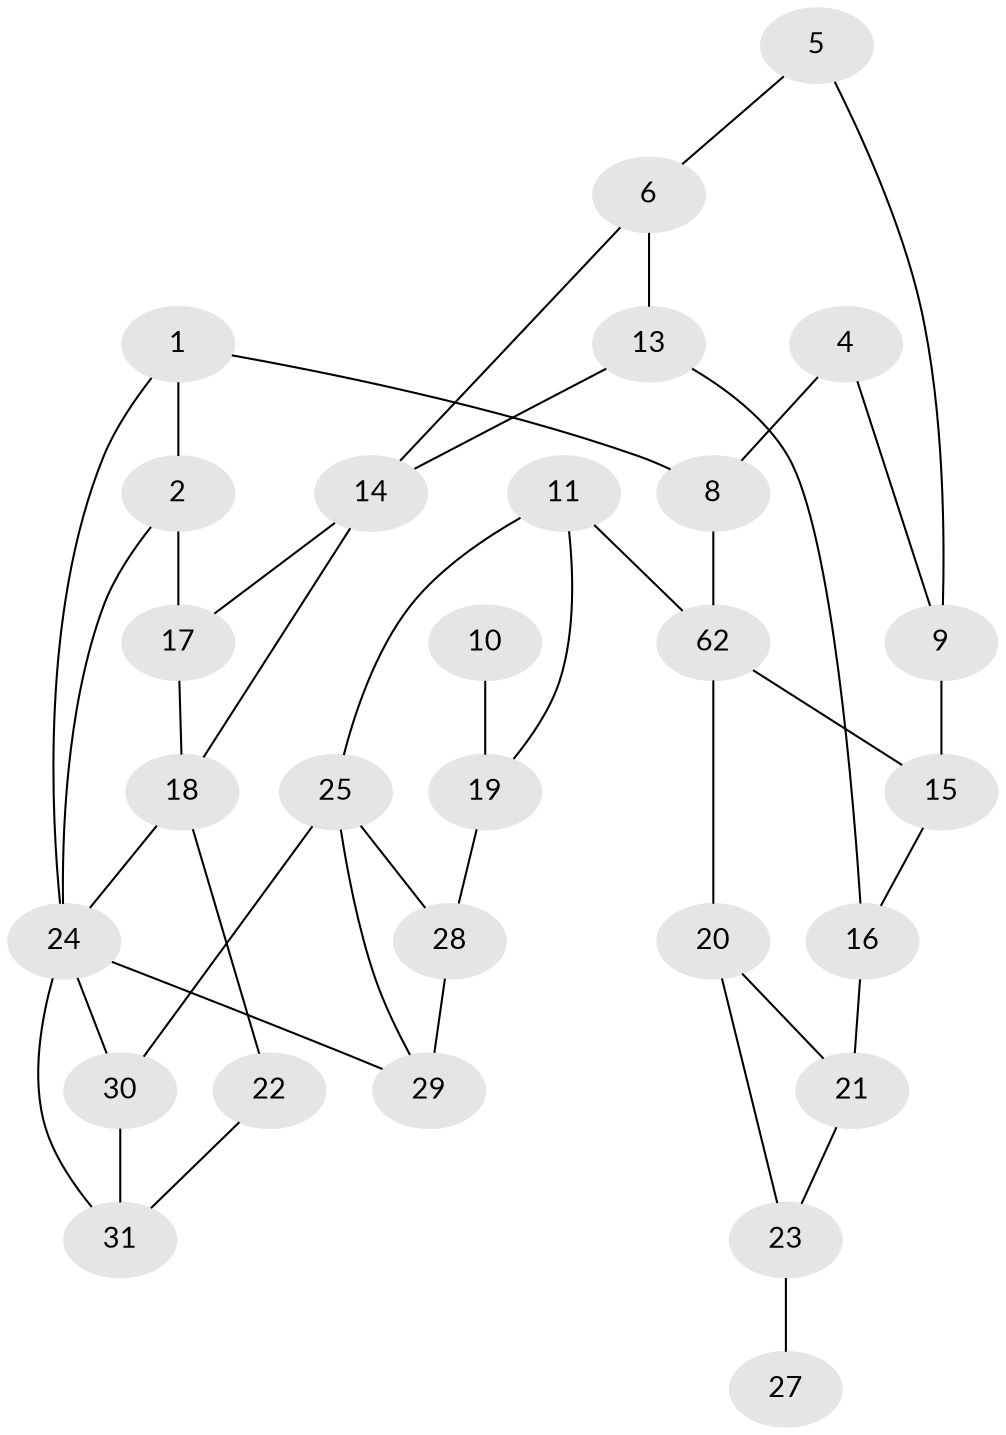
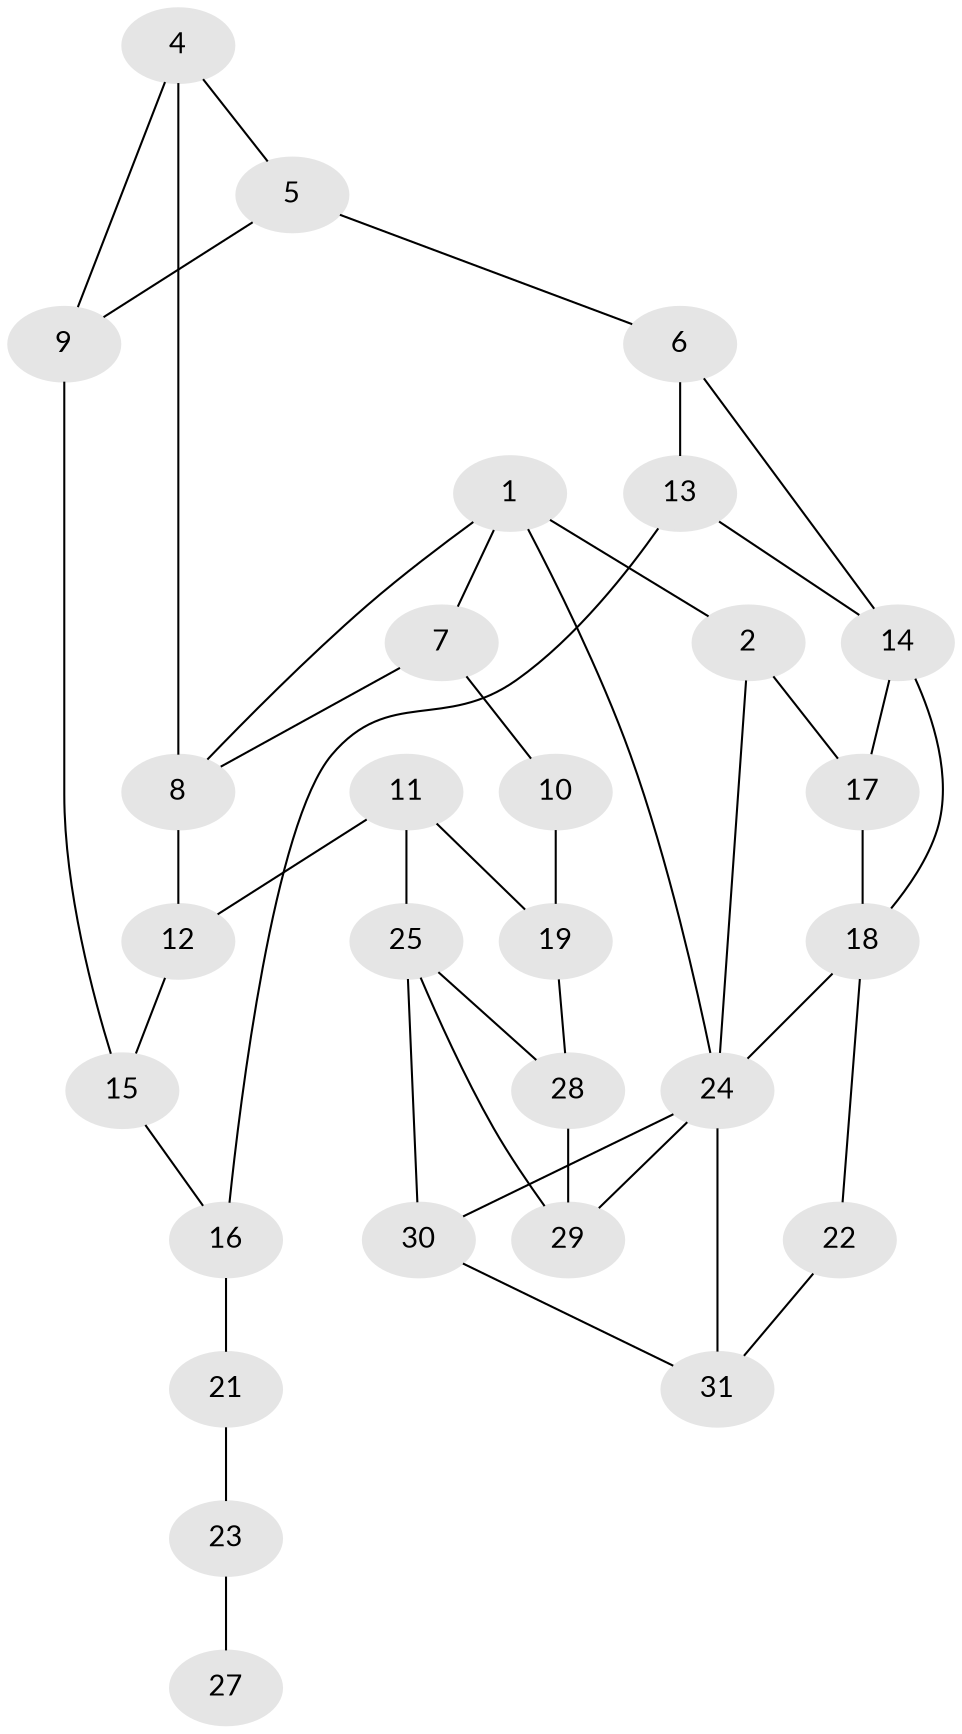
none -> (235, 120)
none -> (442, 643)
(713, 643) -> (178, 941)
(713, 941) -> none
